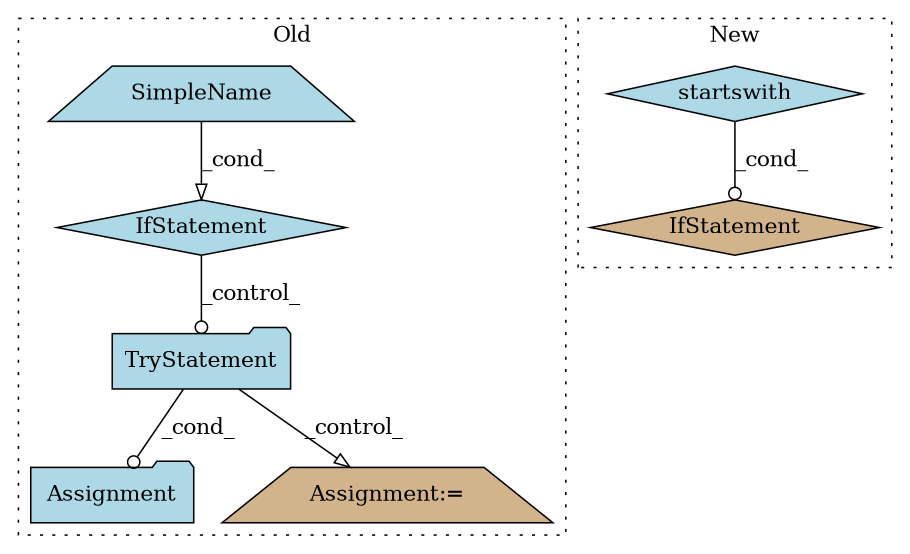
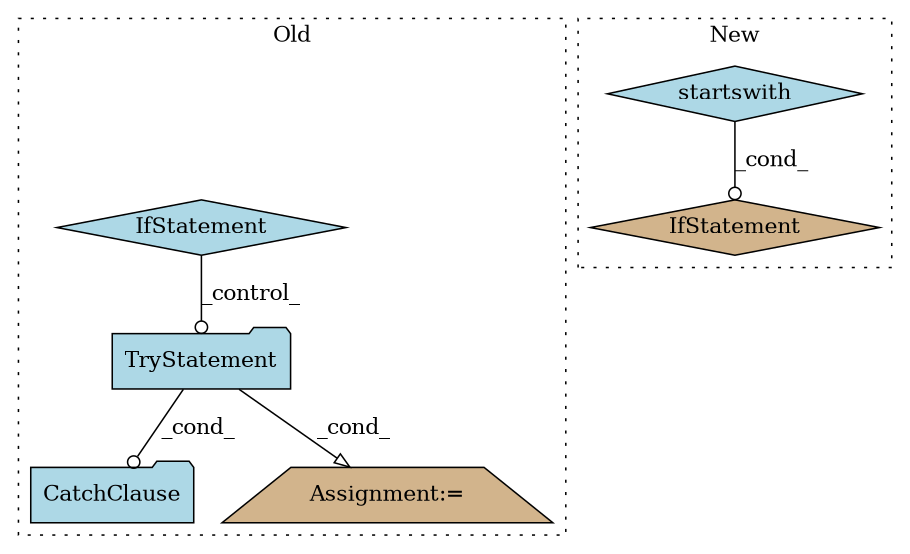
(201, 94) -> none
(354, 428) -> (354, 428)
(112, 495) -> (112, 495)
